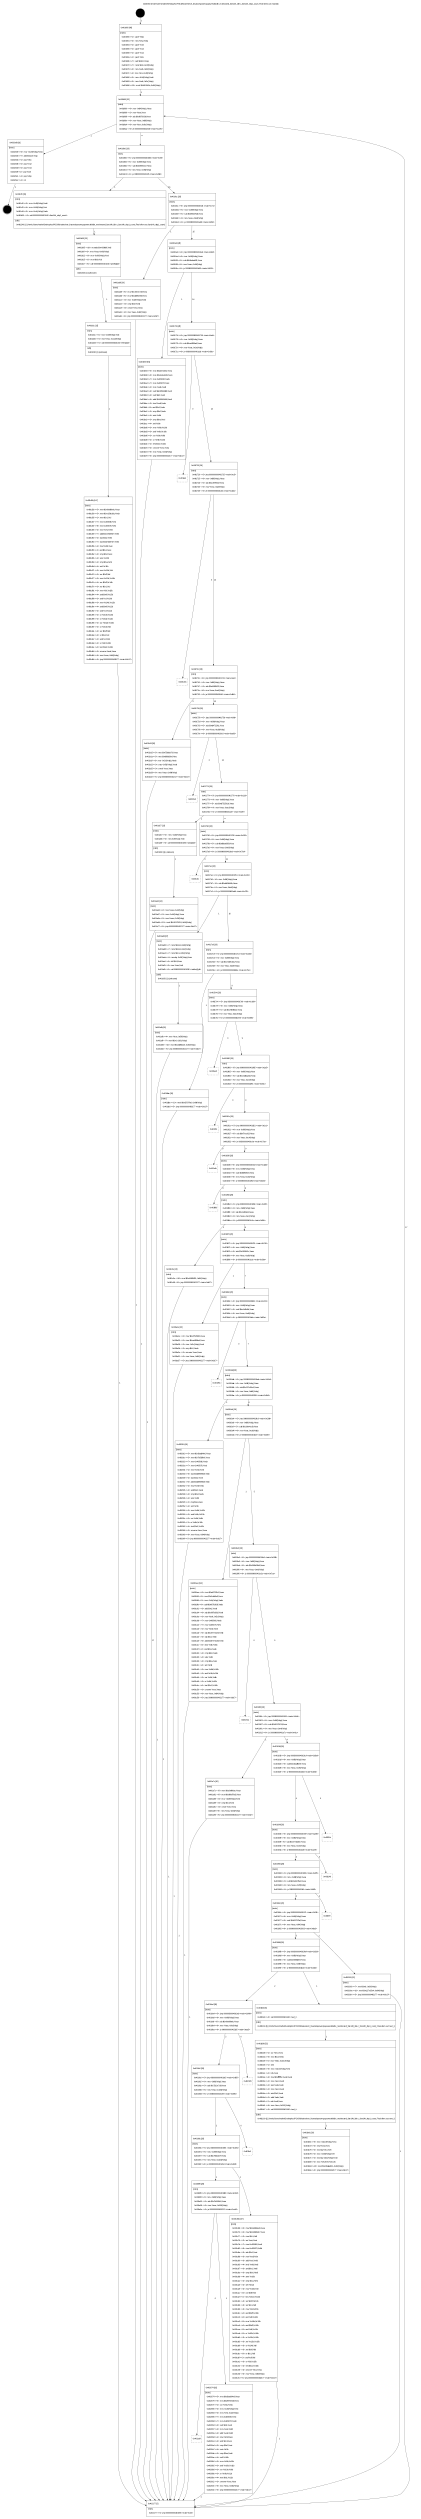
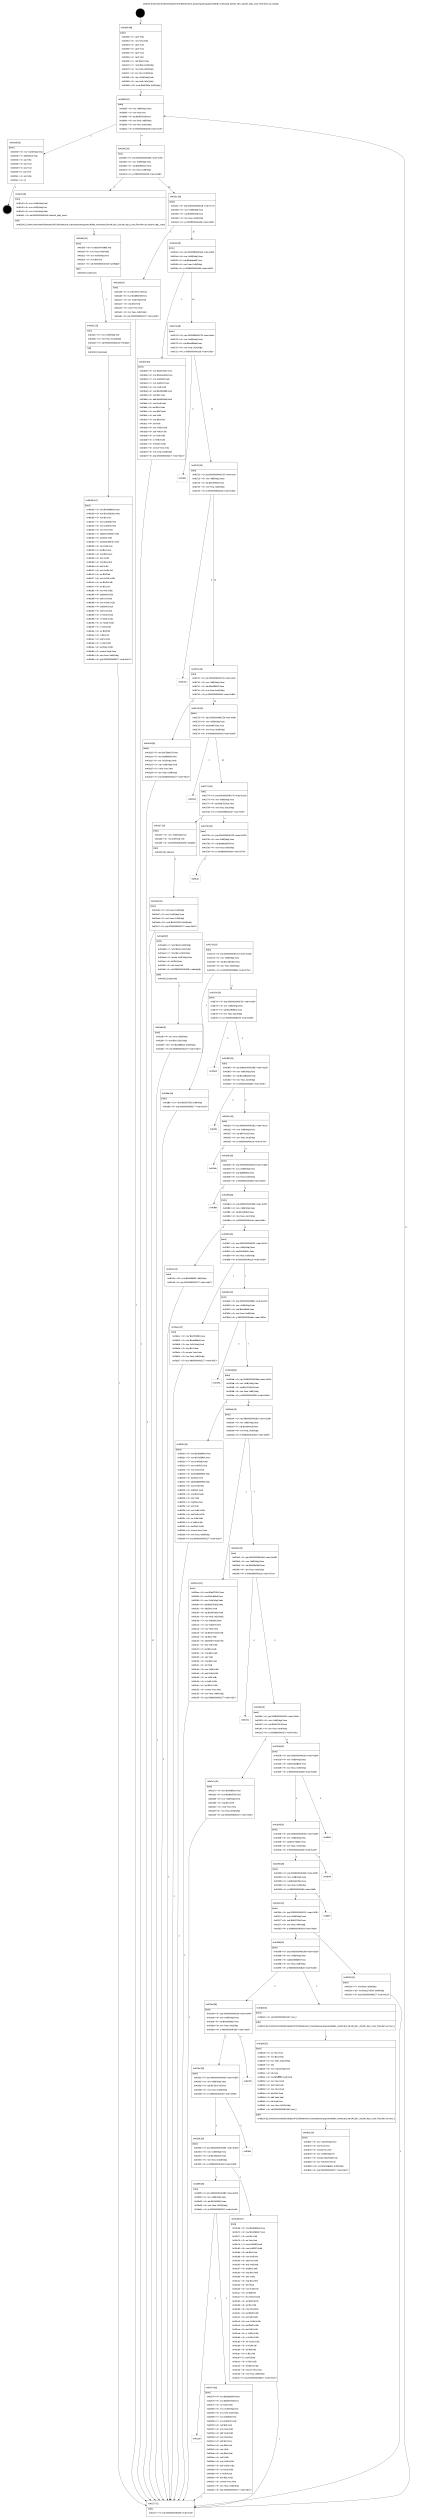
(227, 879) -> none
